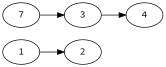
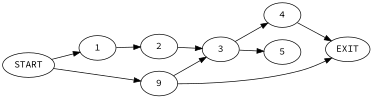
(21, 15) -> (159, 84)
none -> (187, 48)
none -> (348, 49)
none -> (282, 52)
none -> (29, 65)
